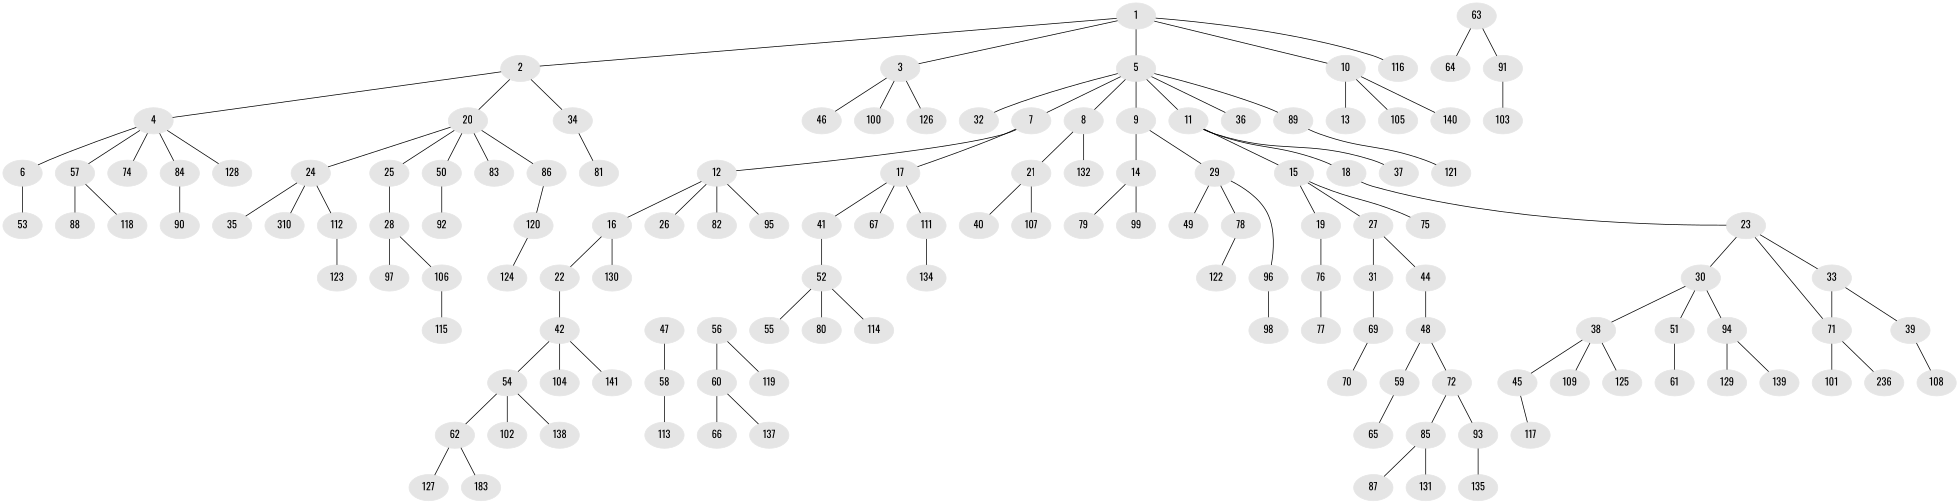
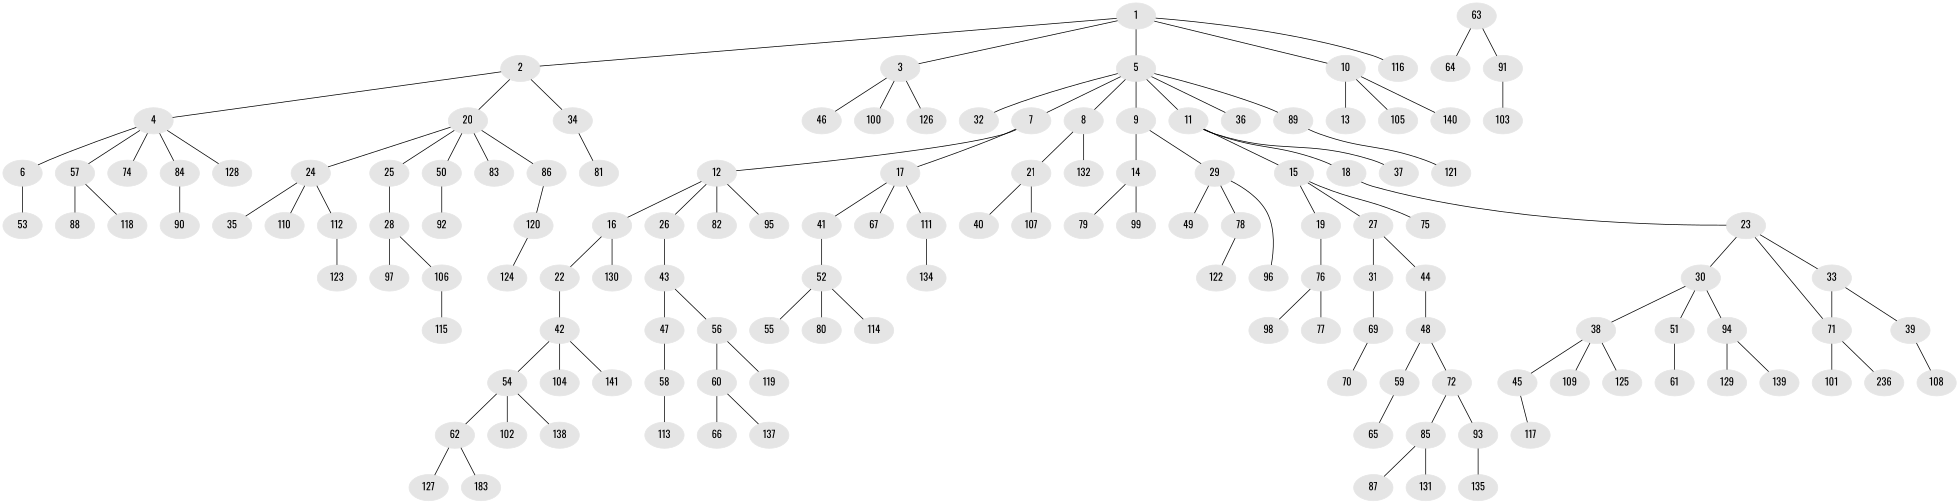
(285, 226) -> (285, 226)
none -> (664, 278)
(1269, 304) -> (1295, 304)
